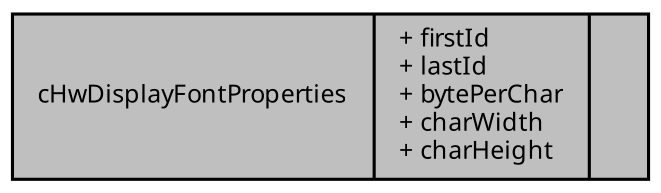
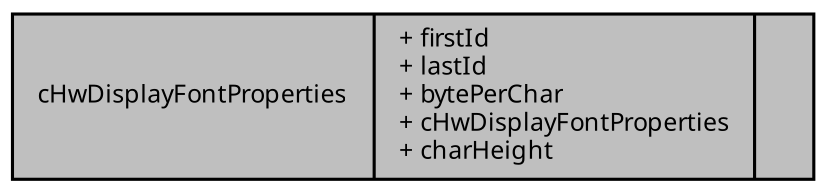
(472, 123) -> (564, 123)
